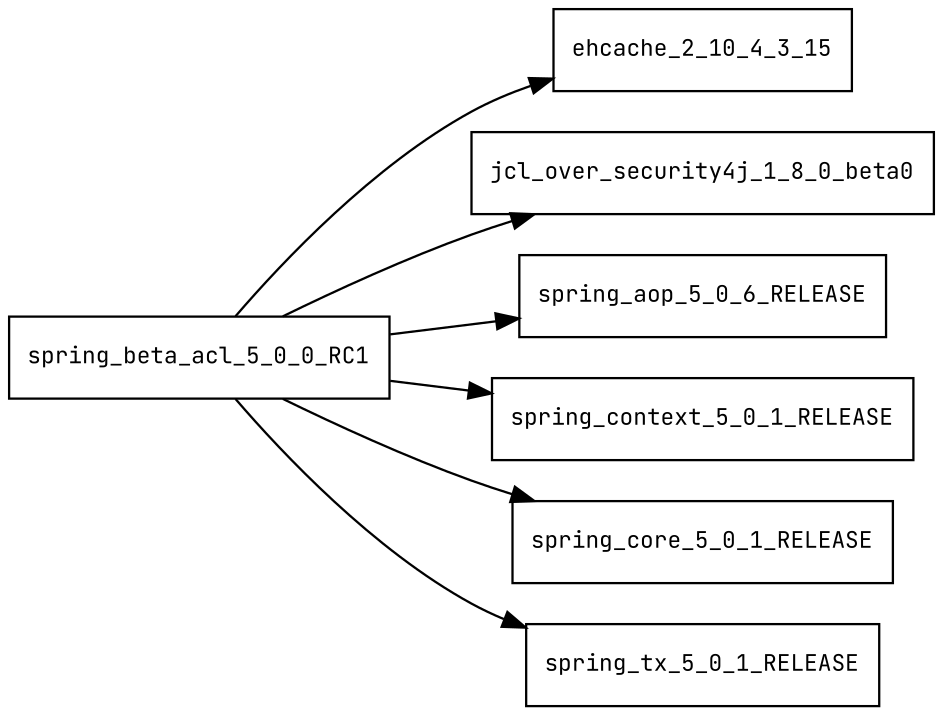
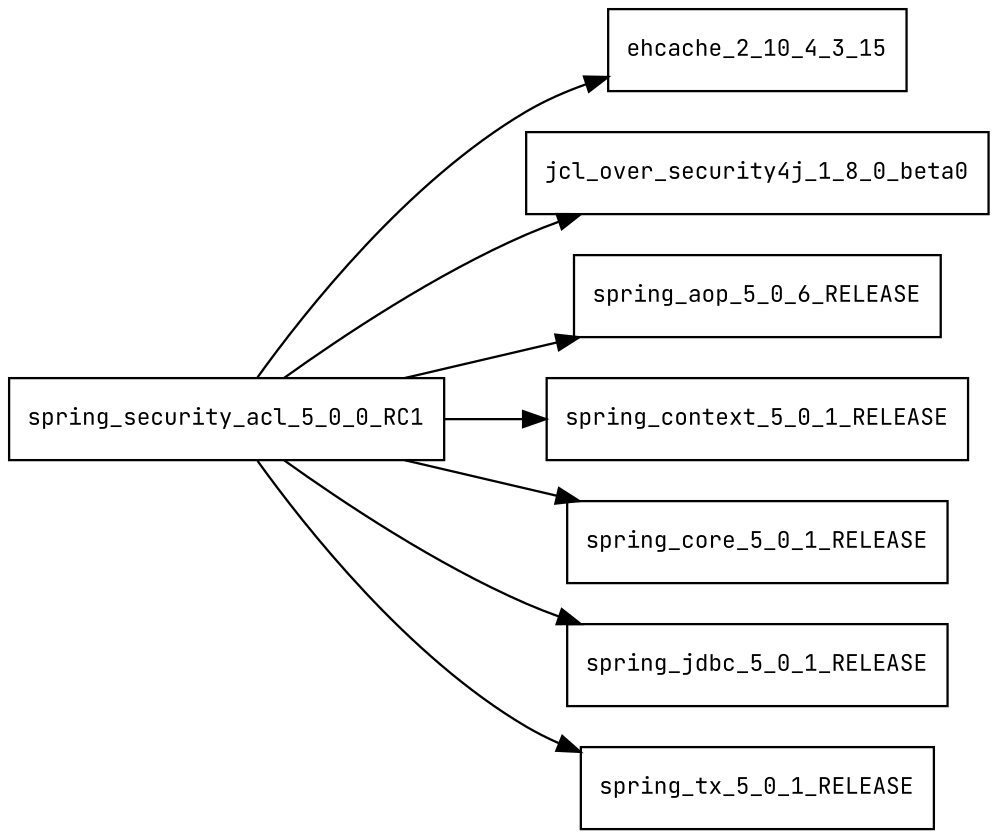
(199, 358) -> (227, 419)
none -> (757, 665)
